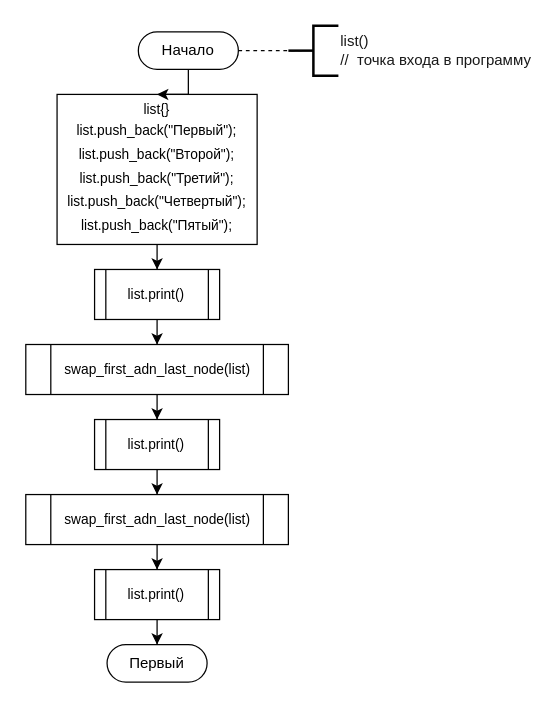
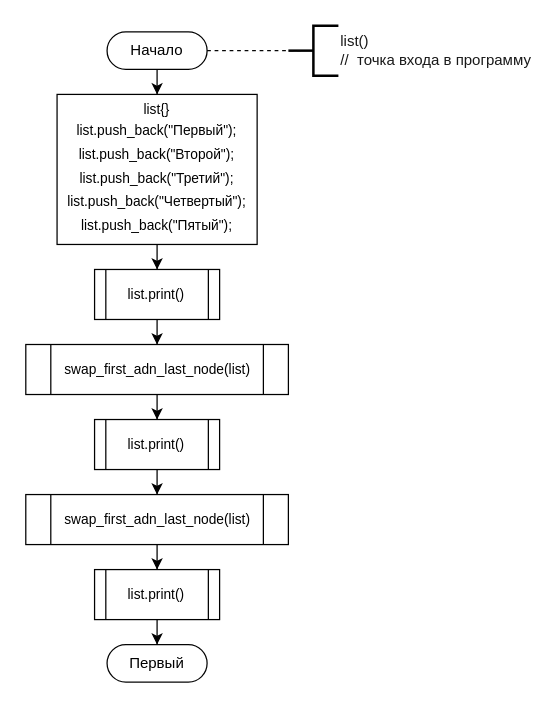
(188, 51) -> (157, 51)
